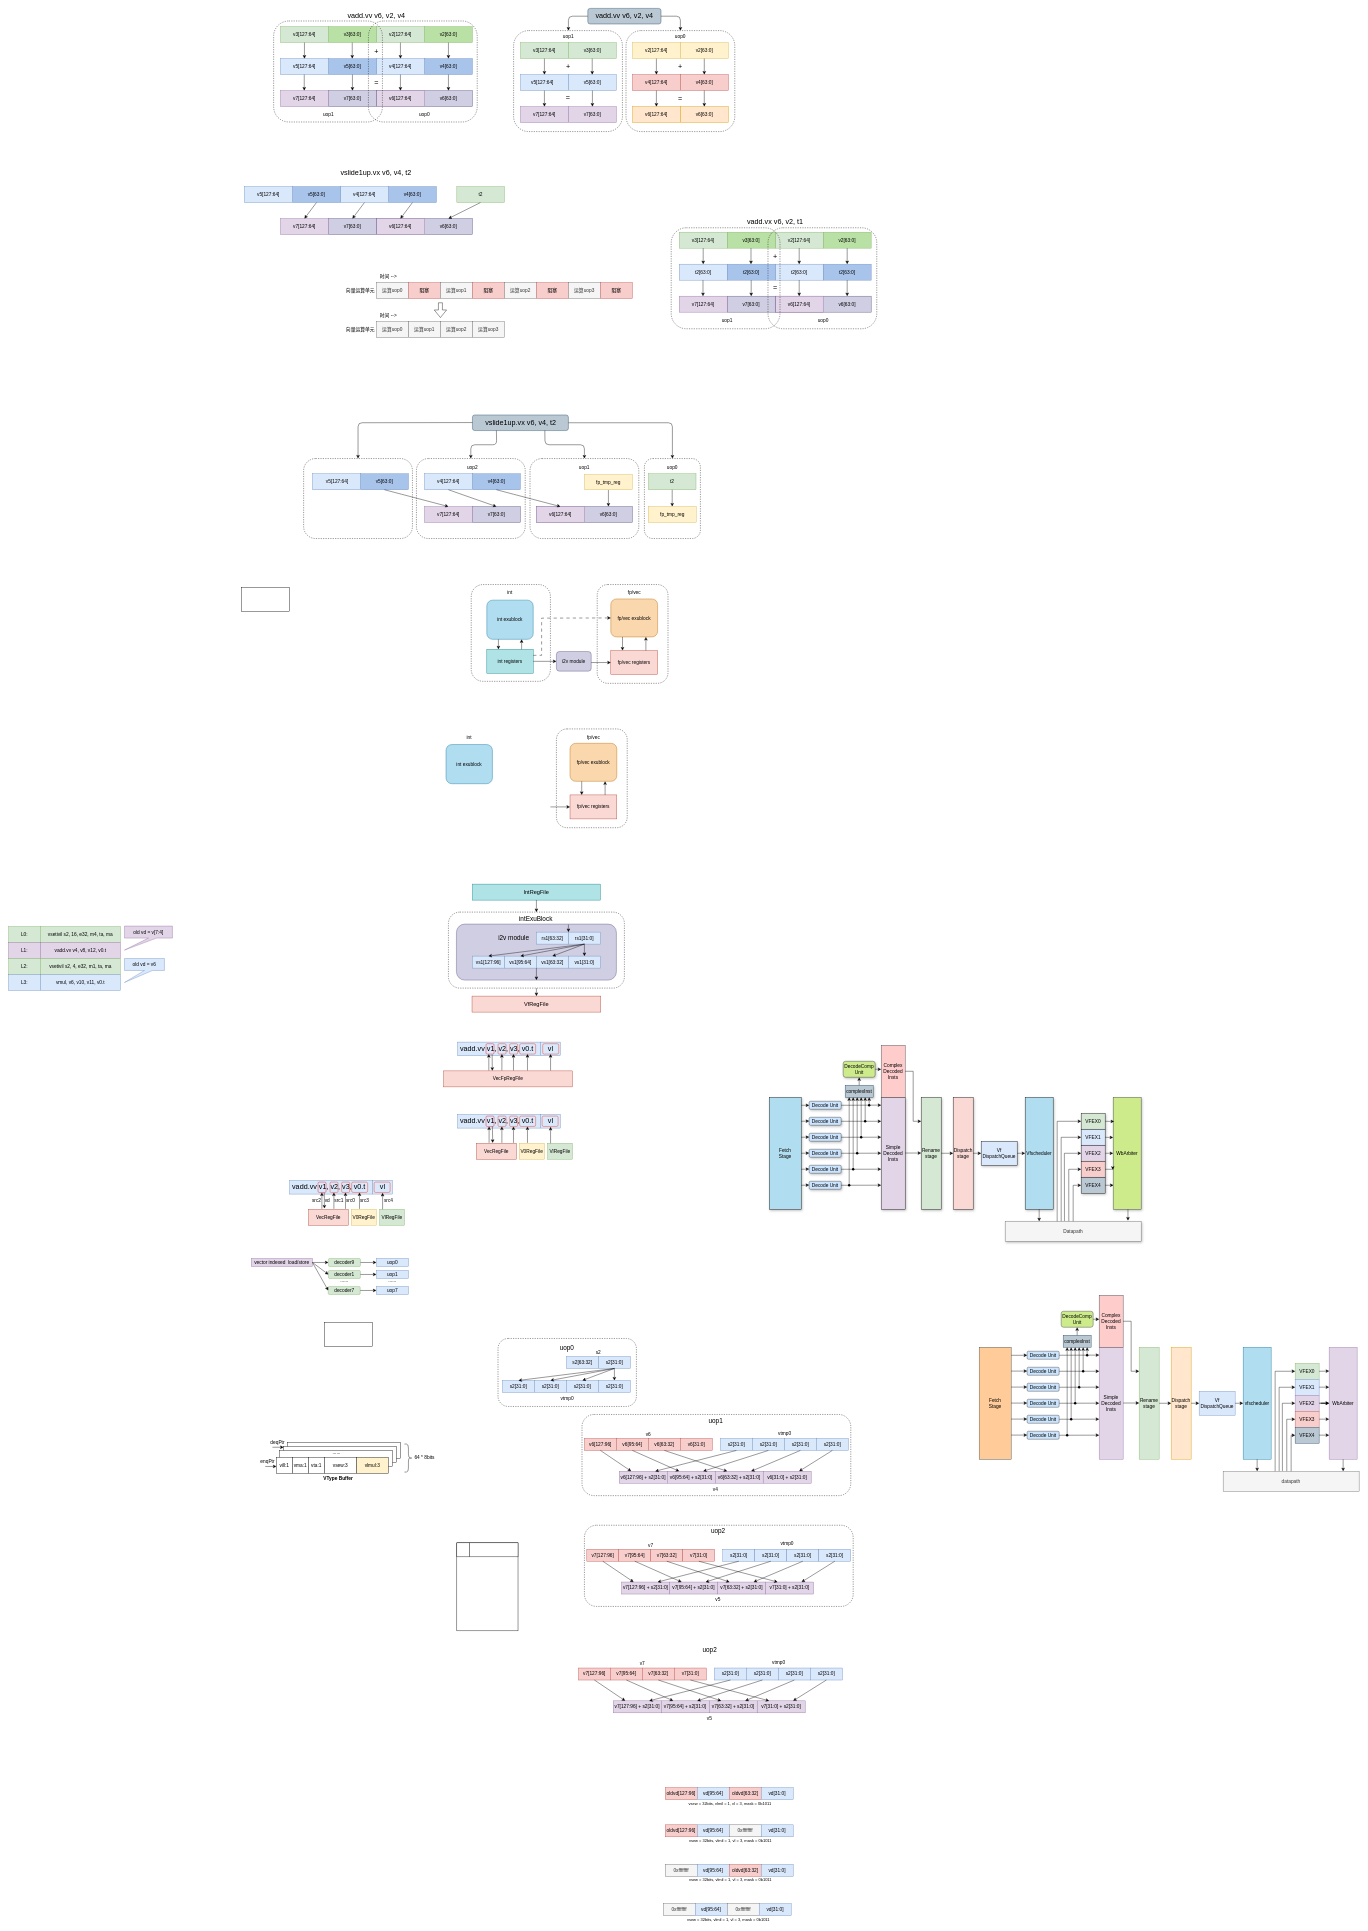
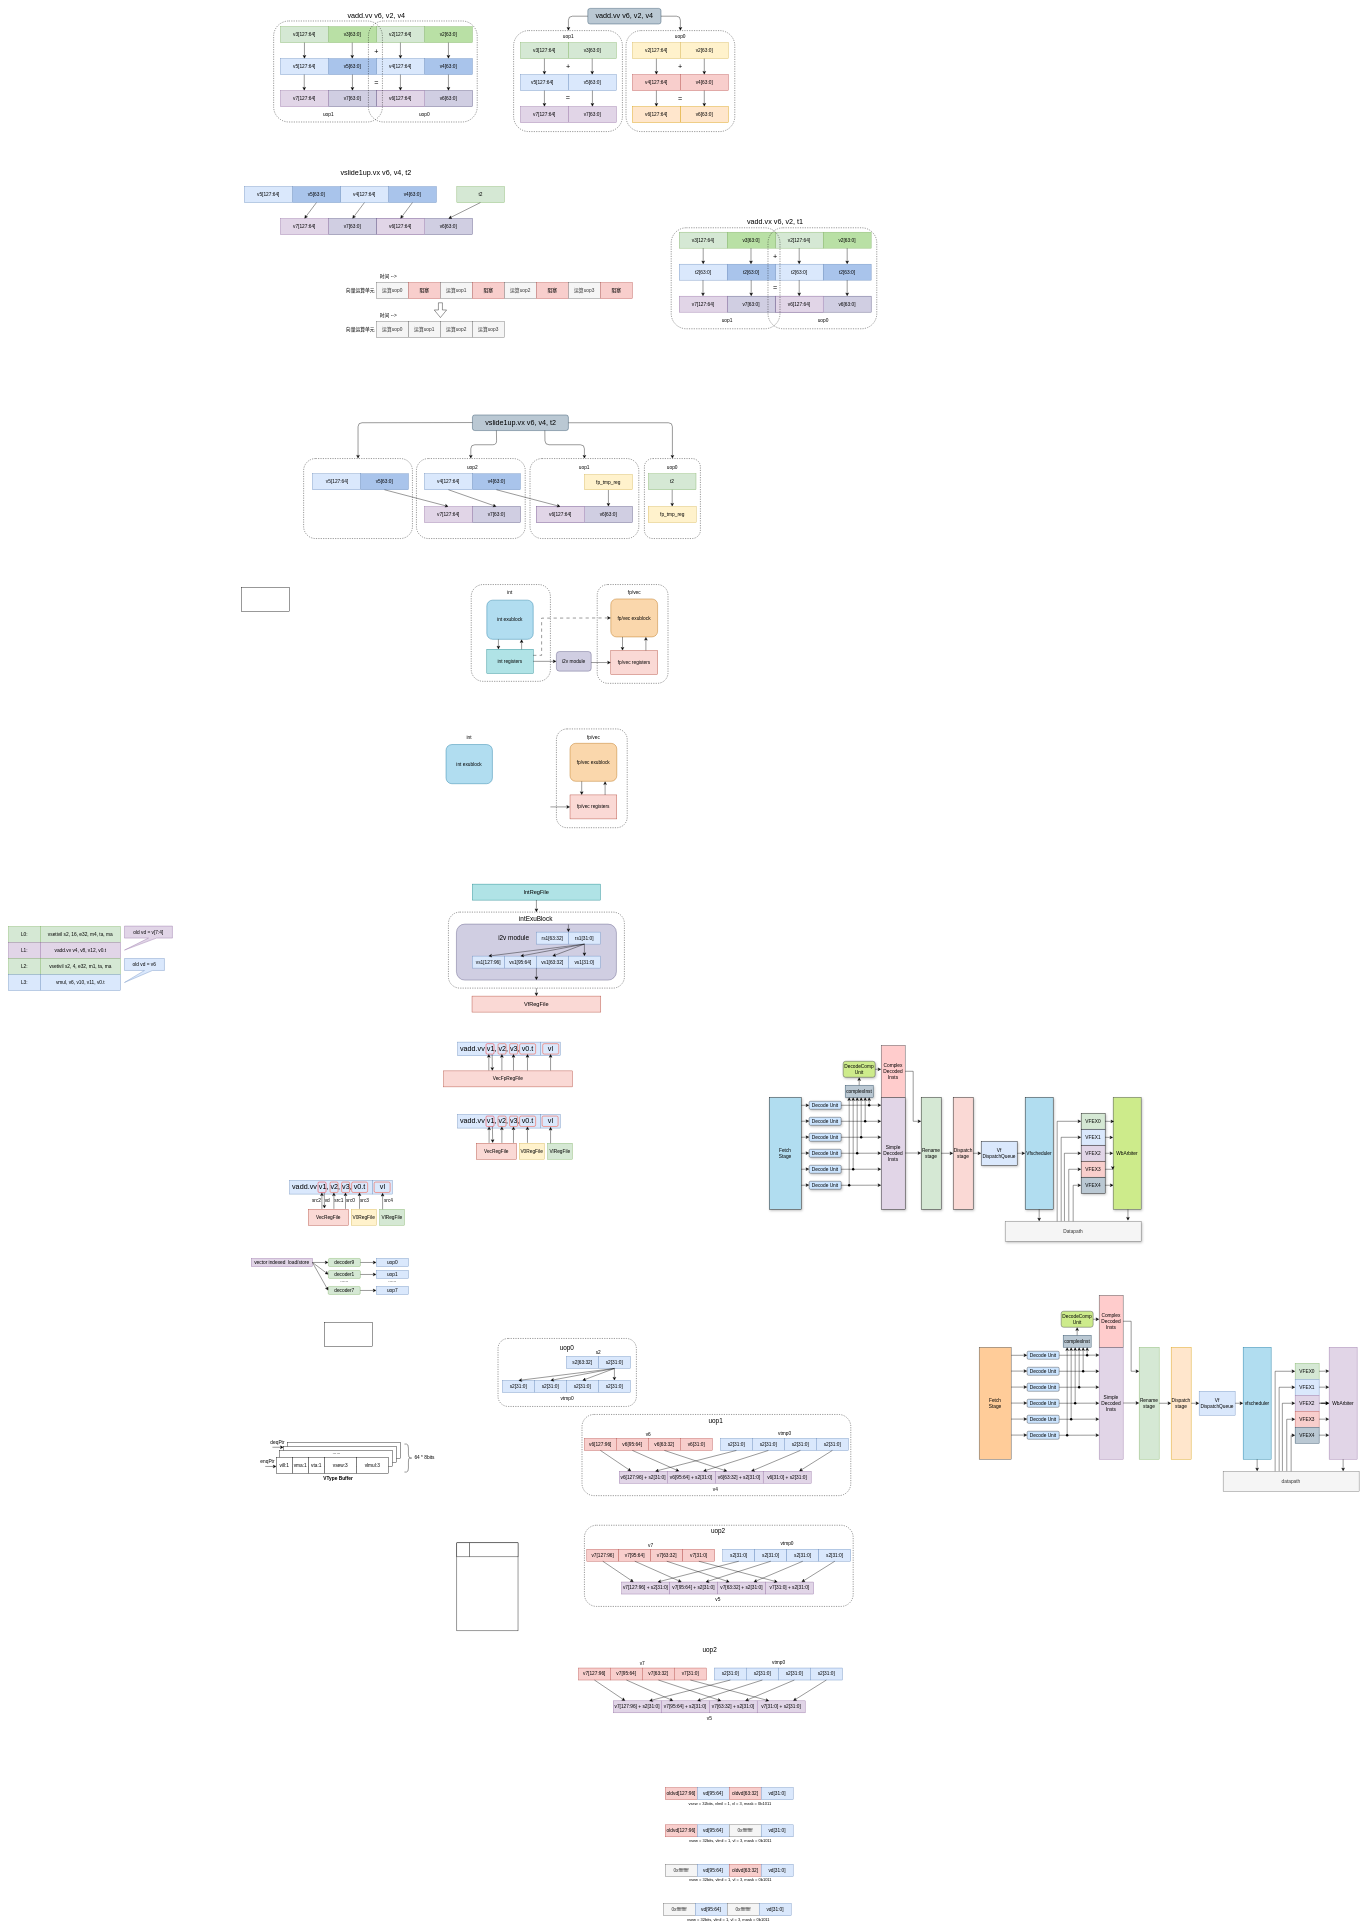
(372, 1465) -> (372, 1465)
